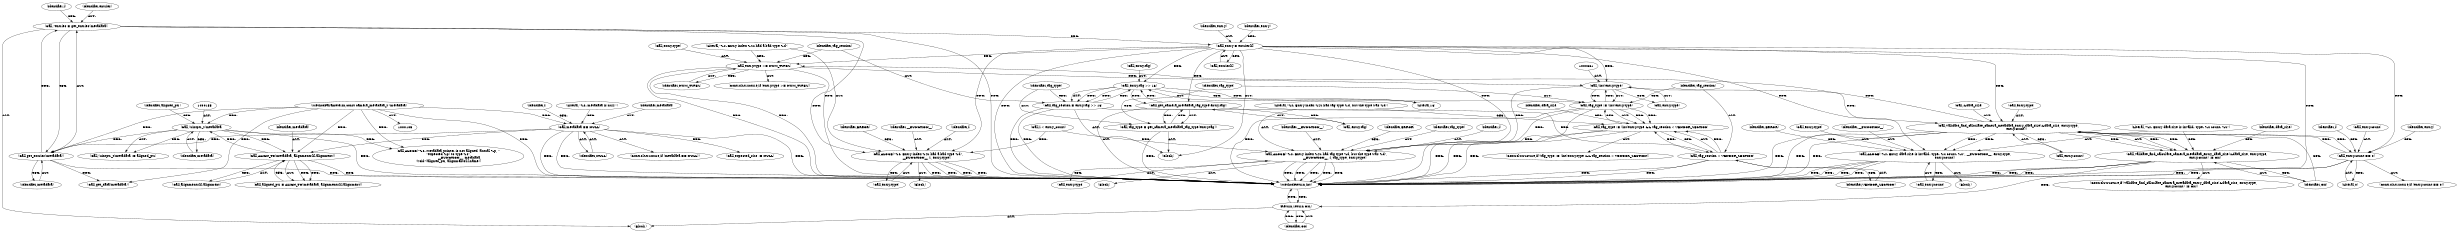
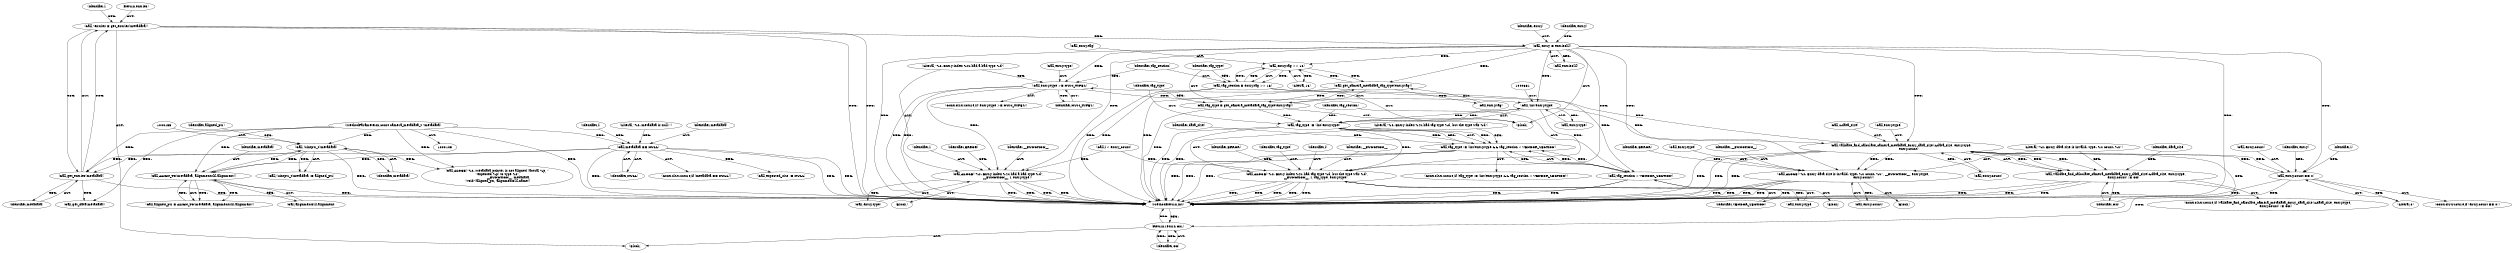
(97, 7) -> (136, 7)
(1360, 101) -> (1278, 115)
(205, 106) -> (164, 125)
(1107, 139) -> (1148, 135)
